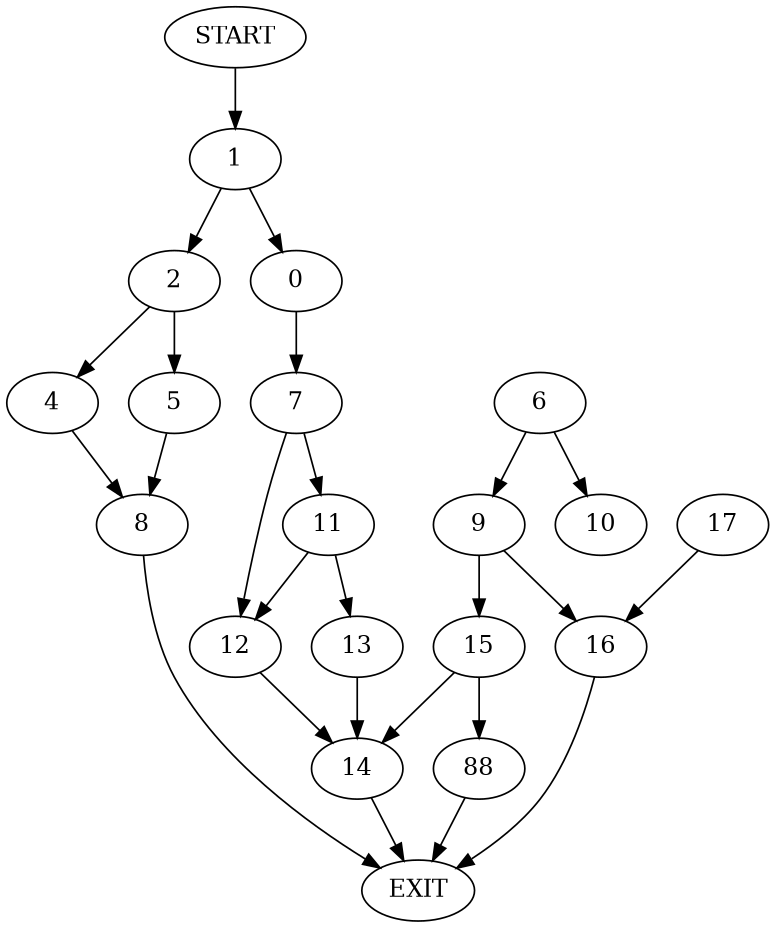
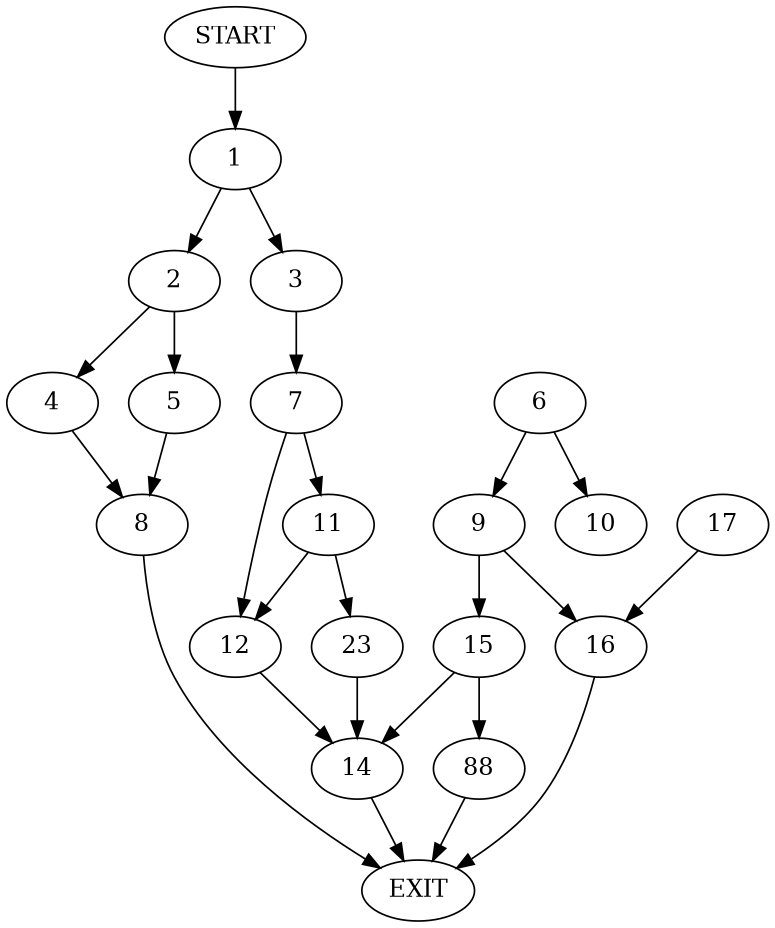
(296, 281) -> (296, 281)
(357, 647) -> (357, 647)
